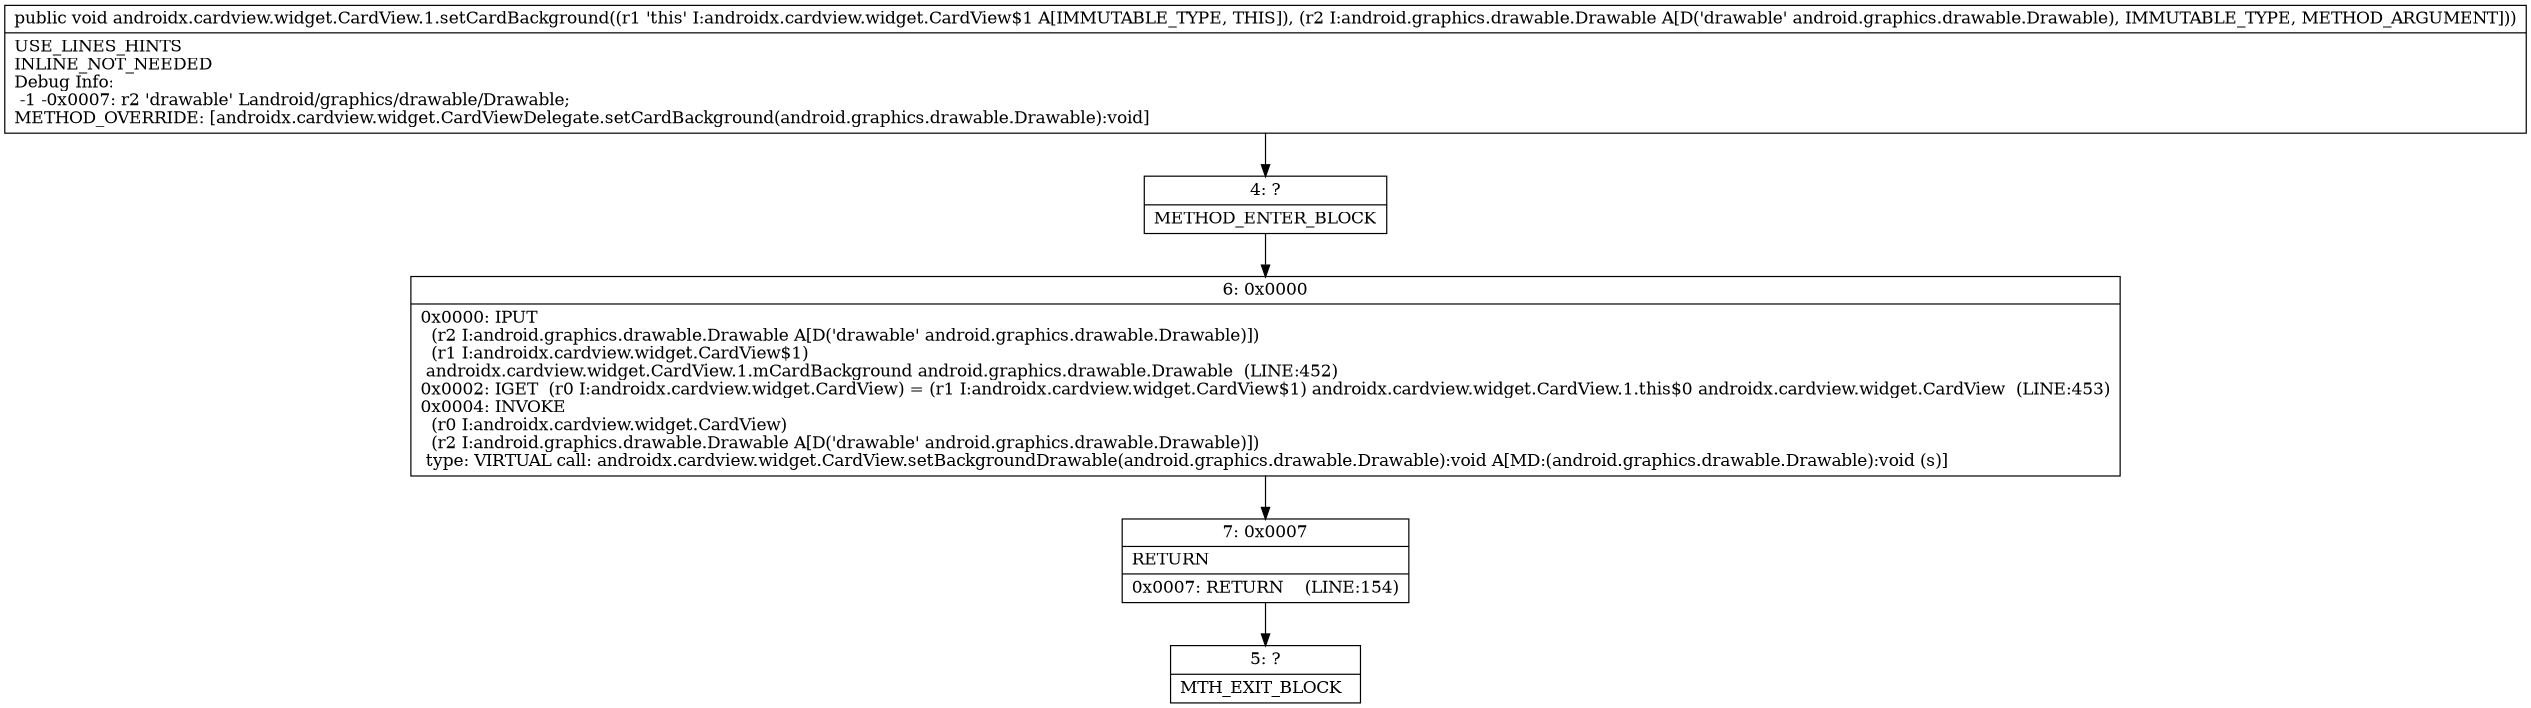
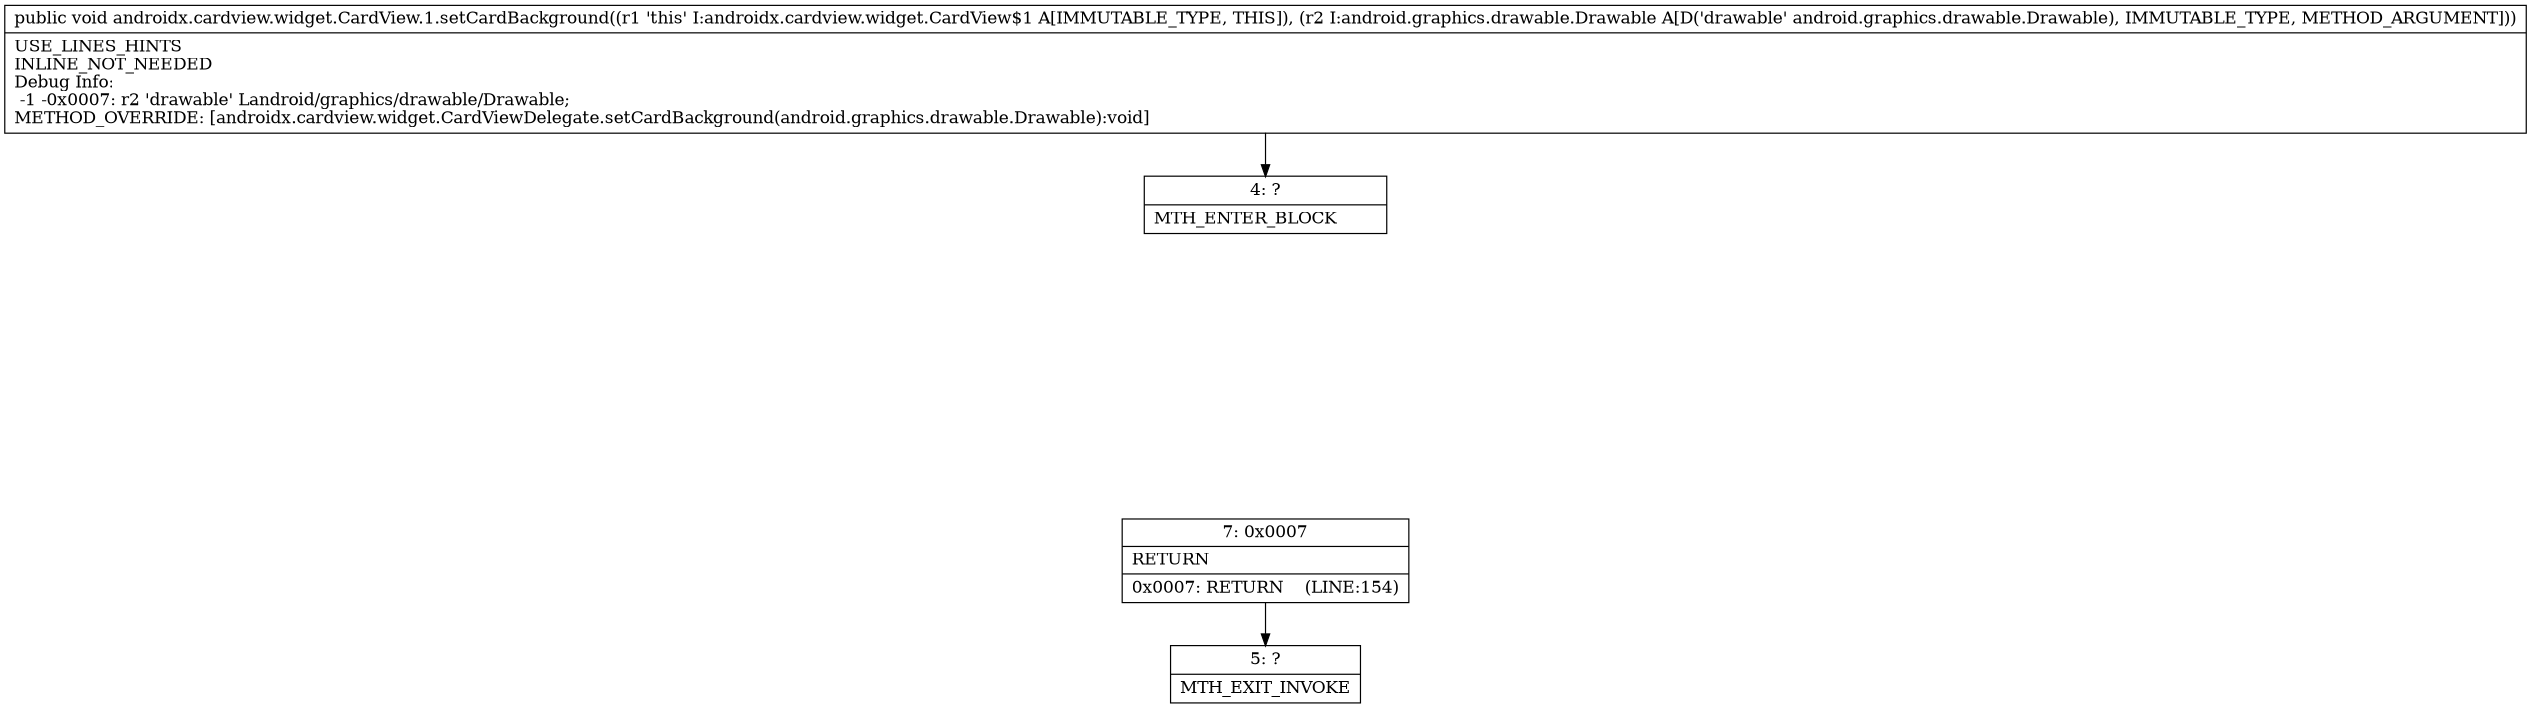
(1266, 219) -> (1246, 219)
(1266, 376) -> none
(1261, 688) -> (1266, 688)
